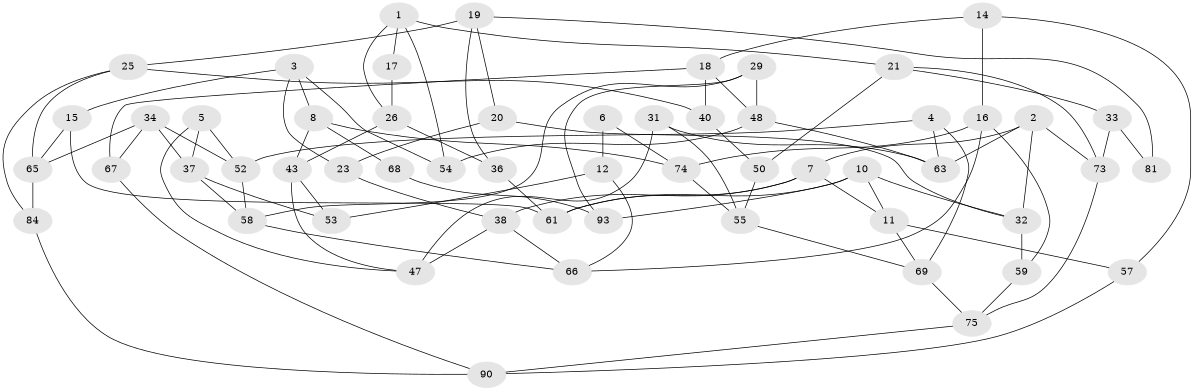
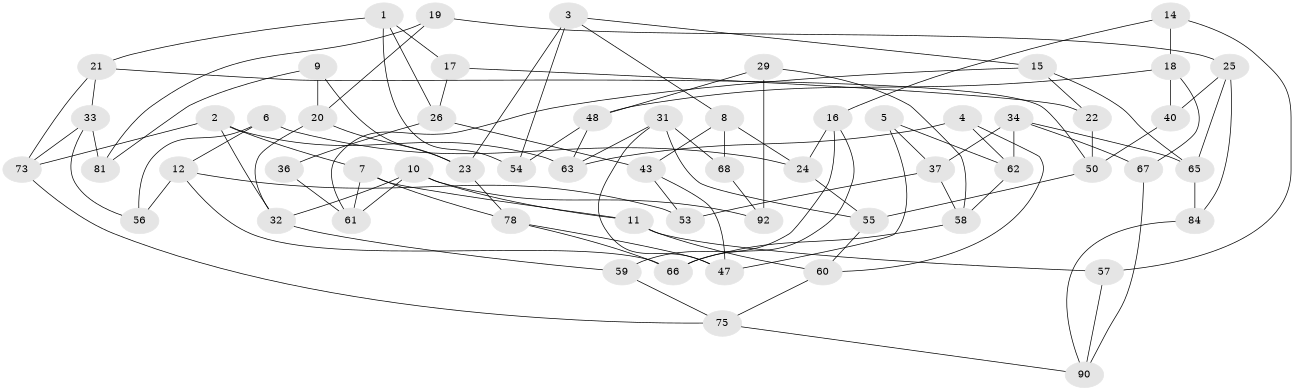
none -> (318, 67)
(466, 96) -> none
none -> (1092, 118)
none -> (686, 138)
(241, 170) -> (1014, 170)
(681, 170) -> (803, 170)
none -> (140, 221)
(501, 221) -> (511, 221)
(604, 221) -> (764, 221)
(922, 272) -> (823, 272)
